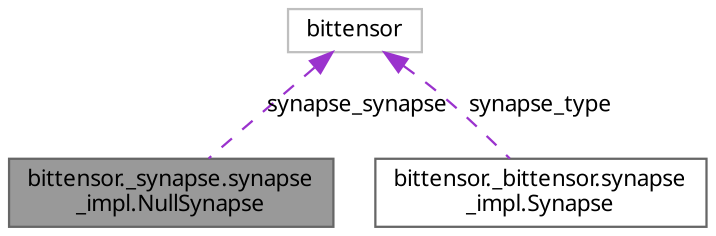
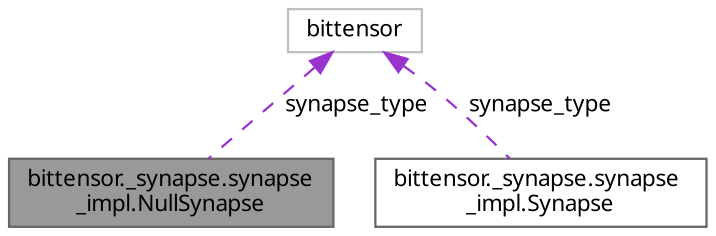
(355, 105) -> (355, 105)
(541, 193) -> (541, 193)
